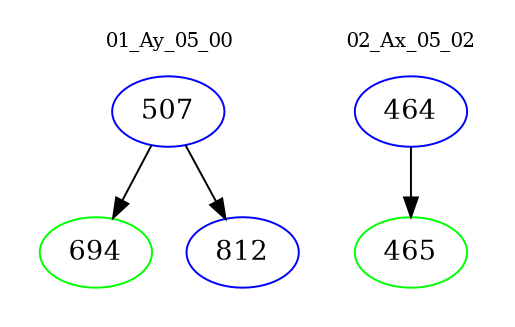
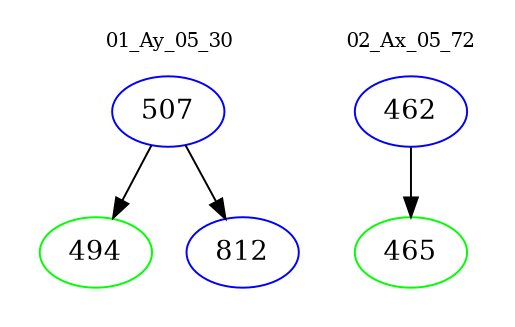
(169, 42) -> (169, 42)
(411, 42) -> (411, 42)
(411, 112) -> (411, 112)
(96, 252) -> (96, 252)
